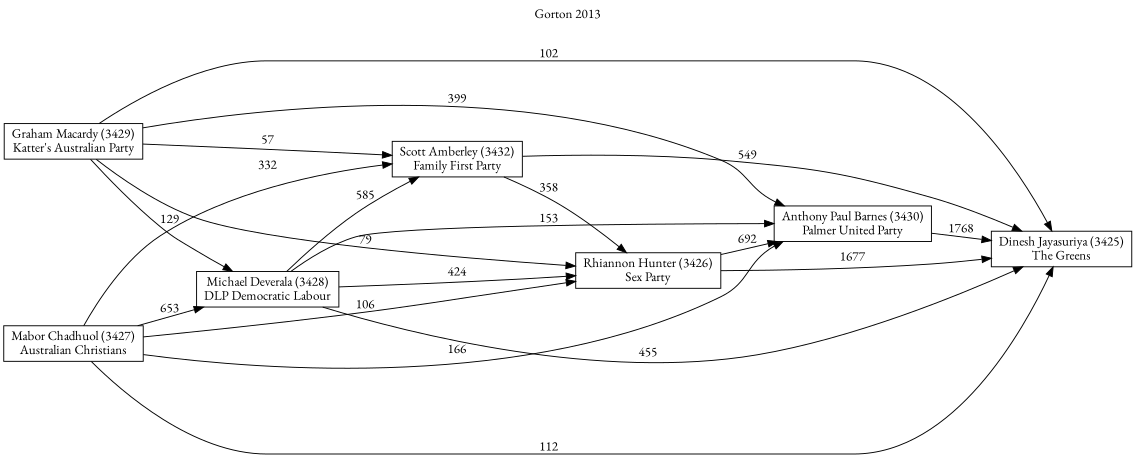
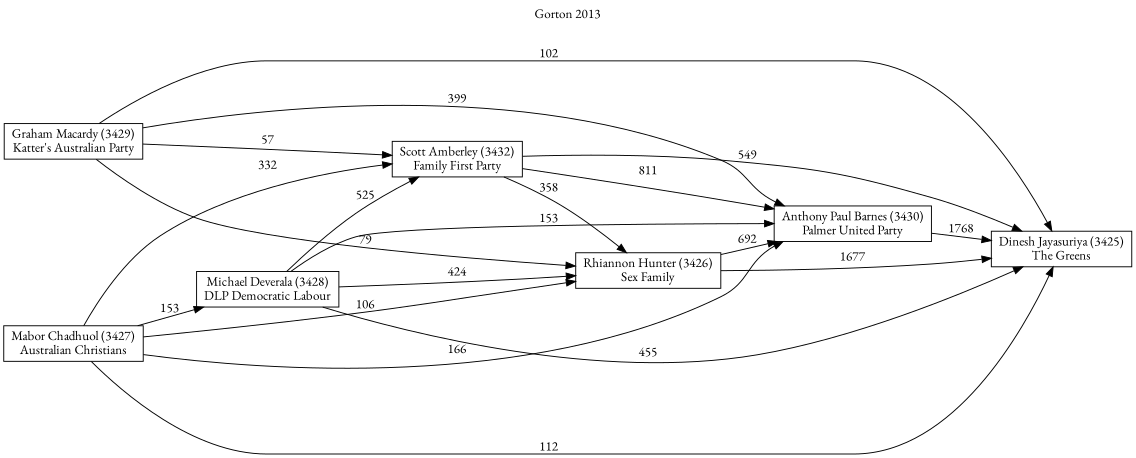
none -> (644, 187)
(366, 195) -> (366, 195)
(152, 220) -> none
(648, 271) -> (648, 271)
(170, 308) -> (170, 308)
